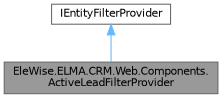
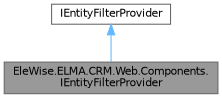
(111, 78) -> (111, 78)
